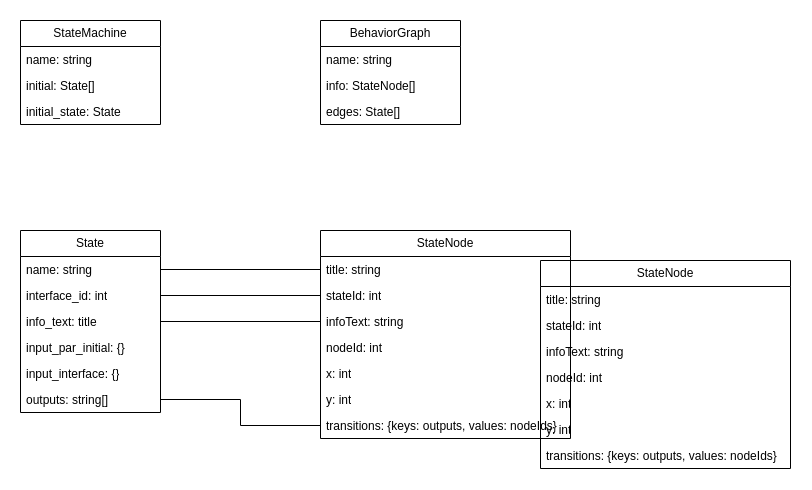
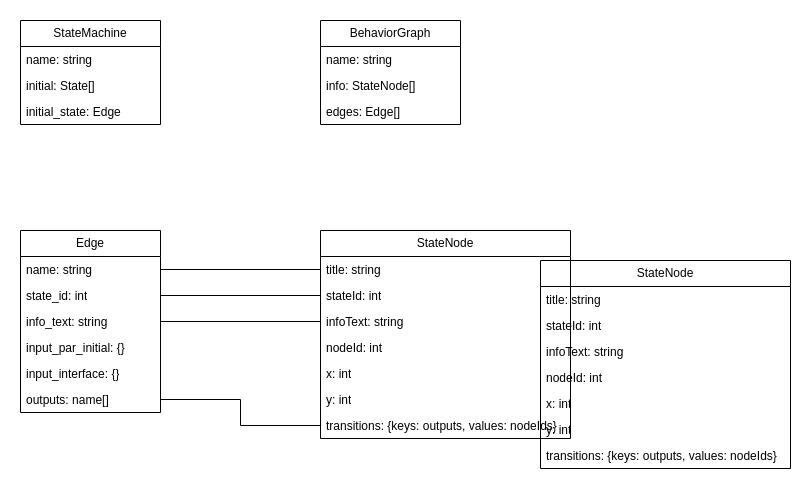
(84, 113) -> (81, 113)
(370, 113) -> (367, 113)
(91, 244) -> (91, 244)
(76, 297) -> (64, 297)
(72, 323) -> (77, 323)
(79, 401) -> (74, 401)
